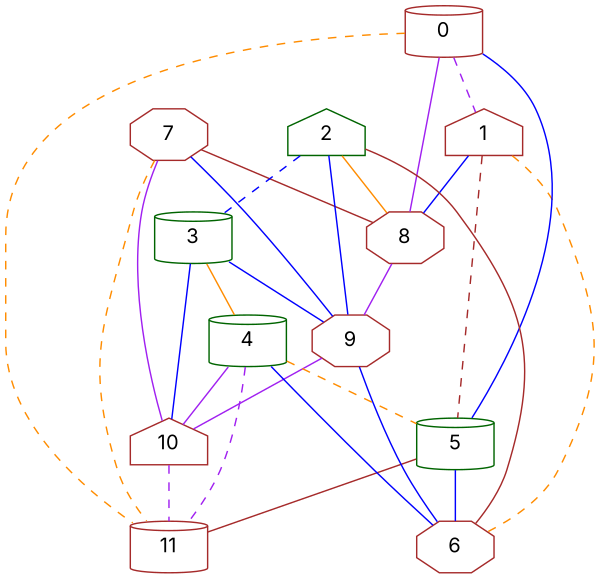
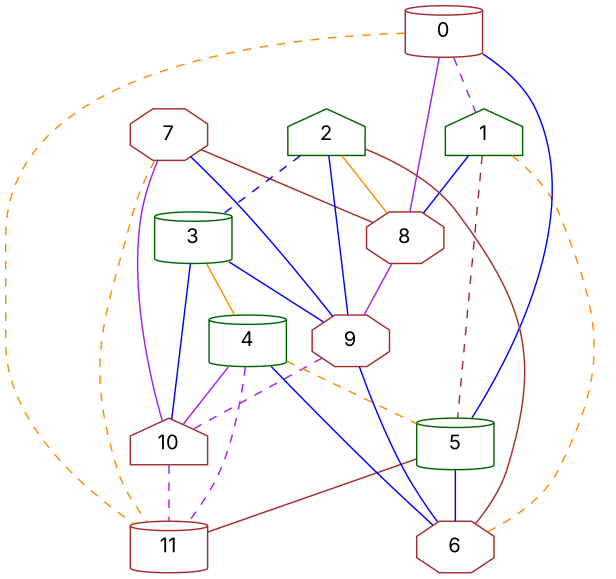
(484, 135) -> (484, 135)
(258, 394) -> (258, 394)
